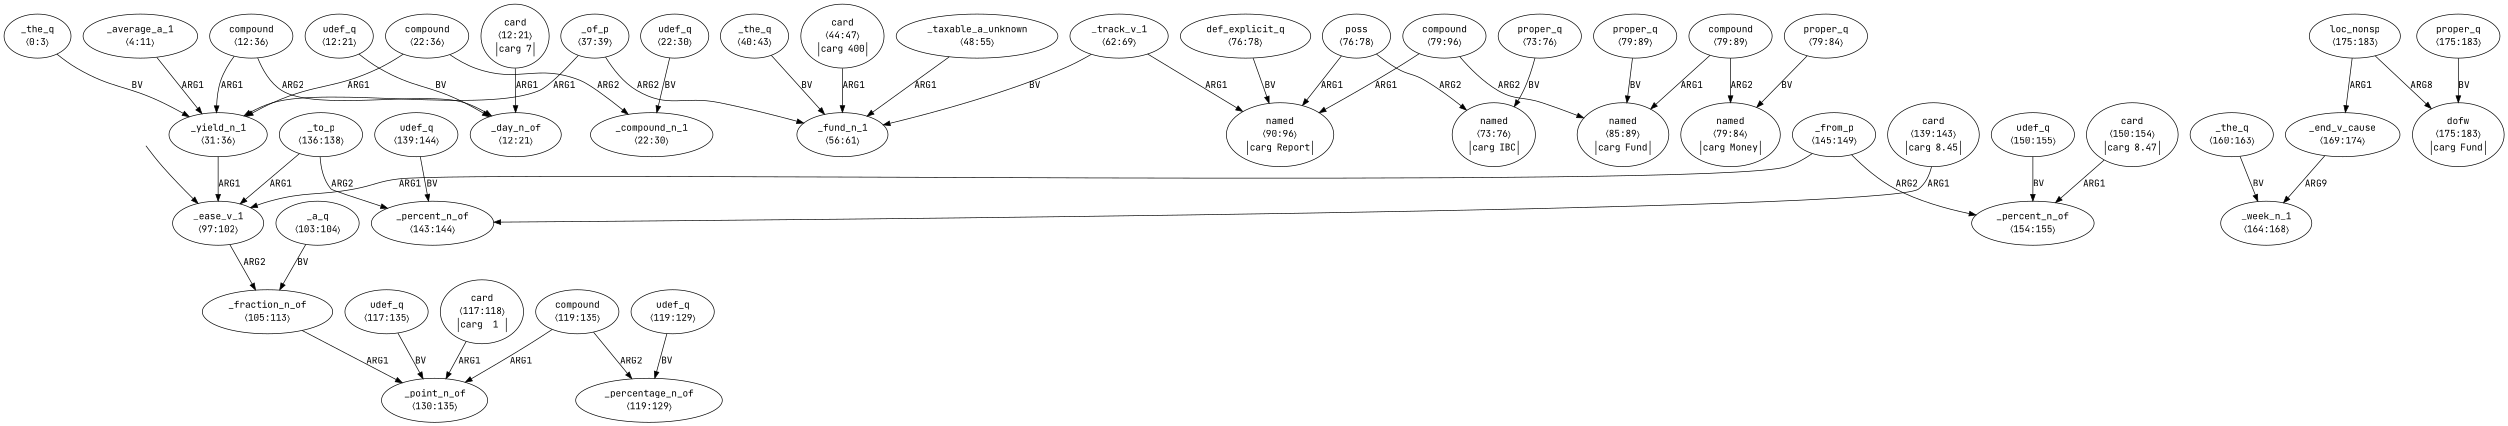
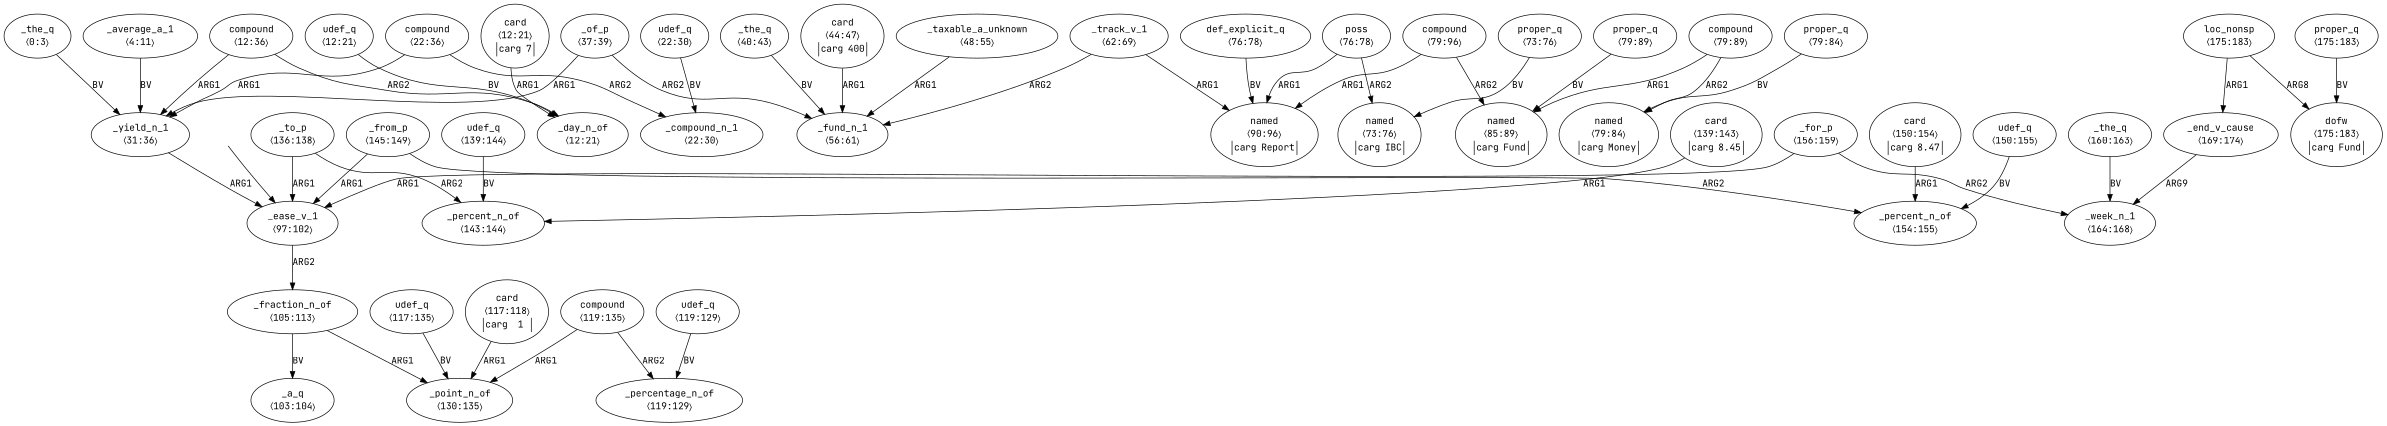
(193, 85) -> (146, 85)
(1035, 85) -> (1041, 85)
none -> (1816, 135)
(294, 264) -> (293, 353)
